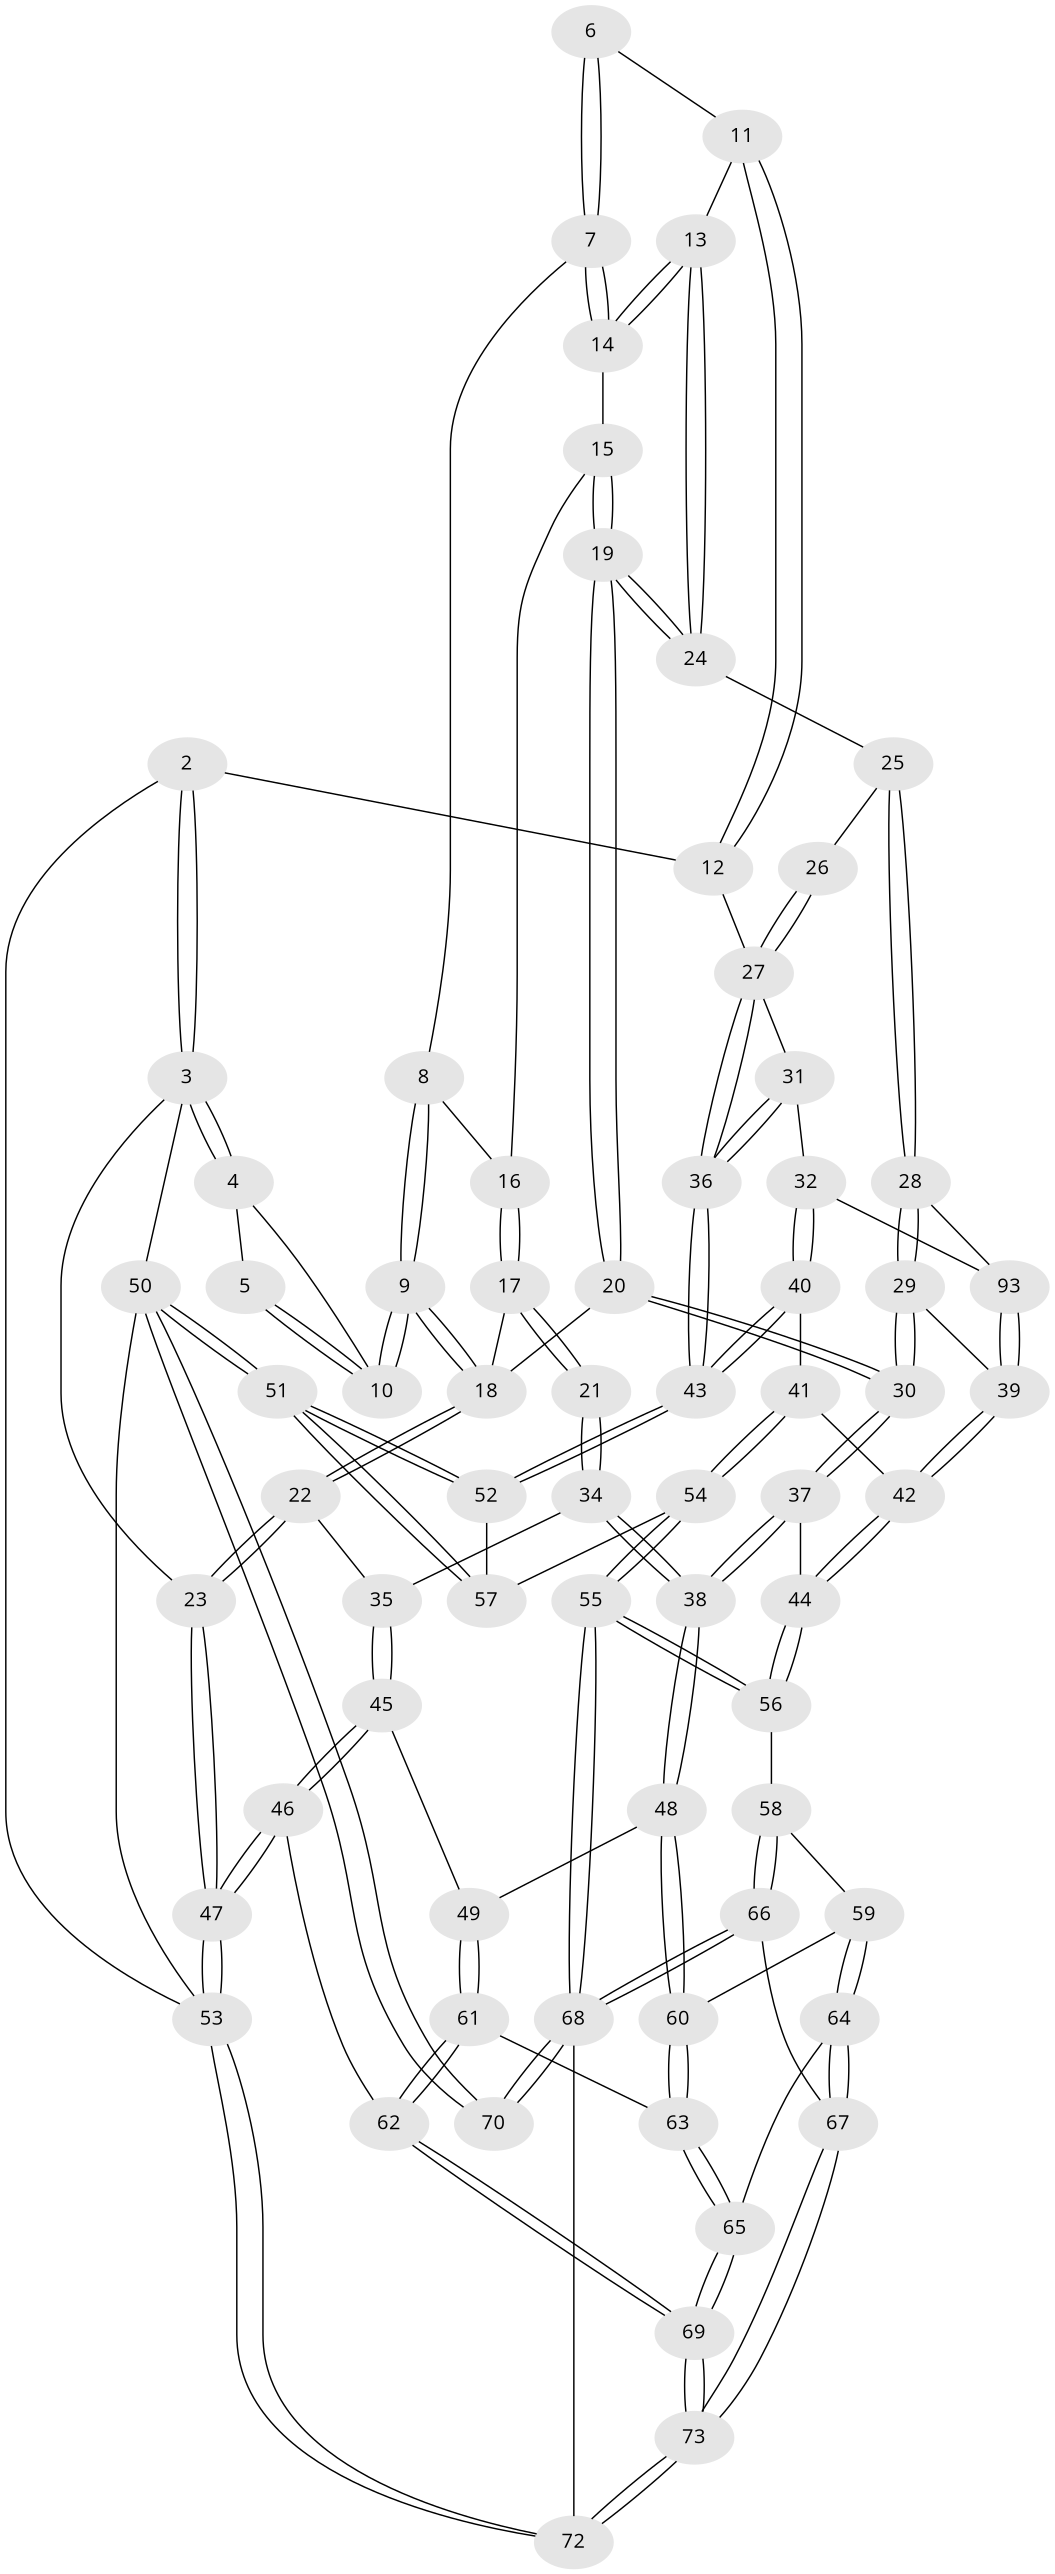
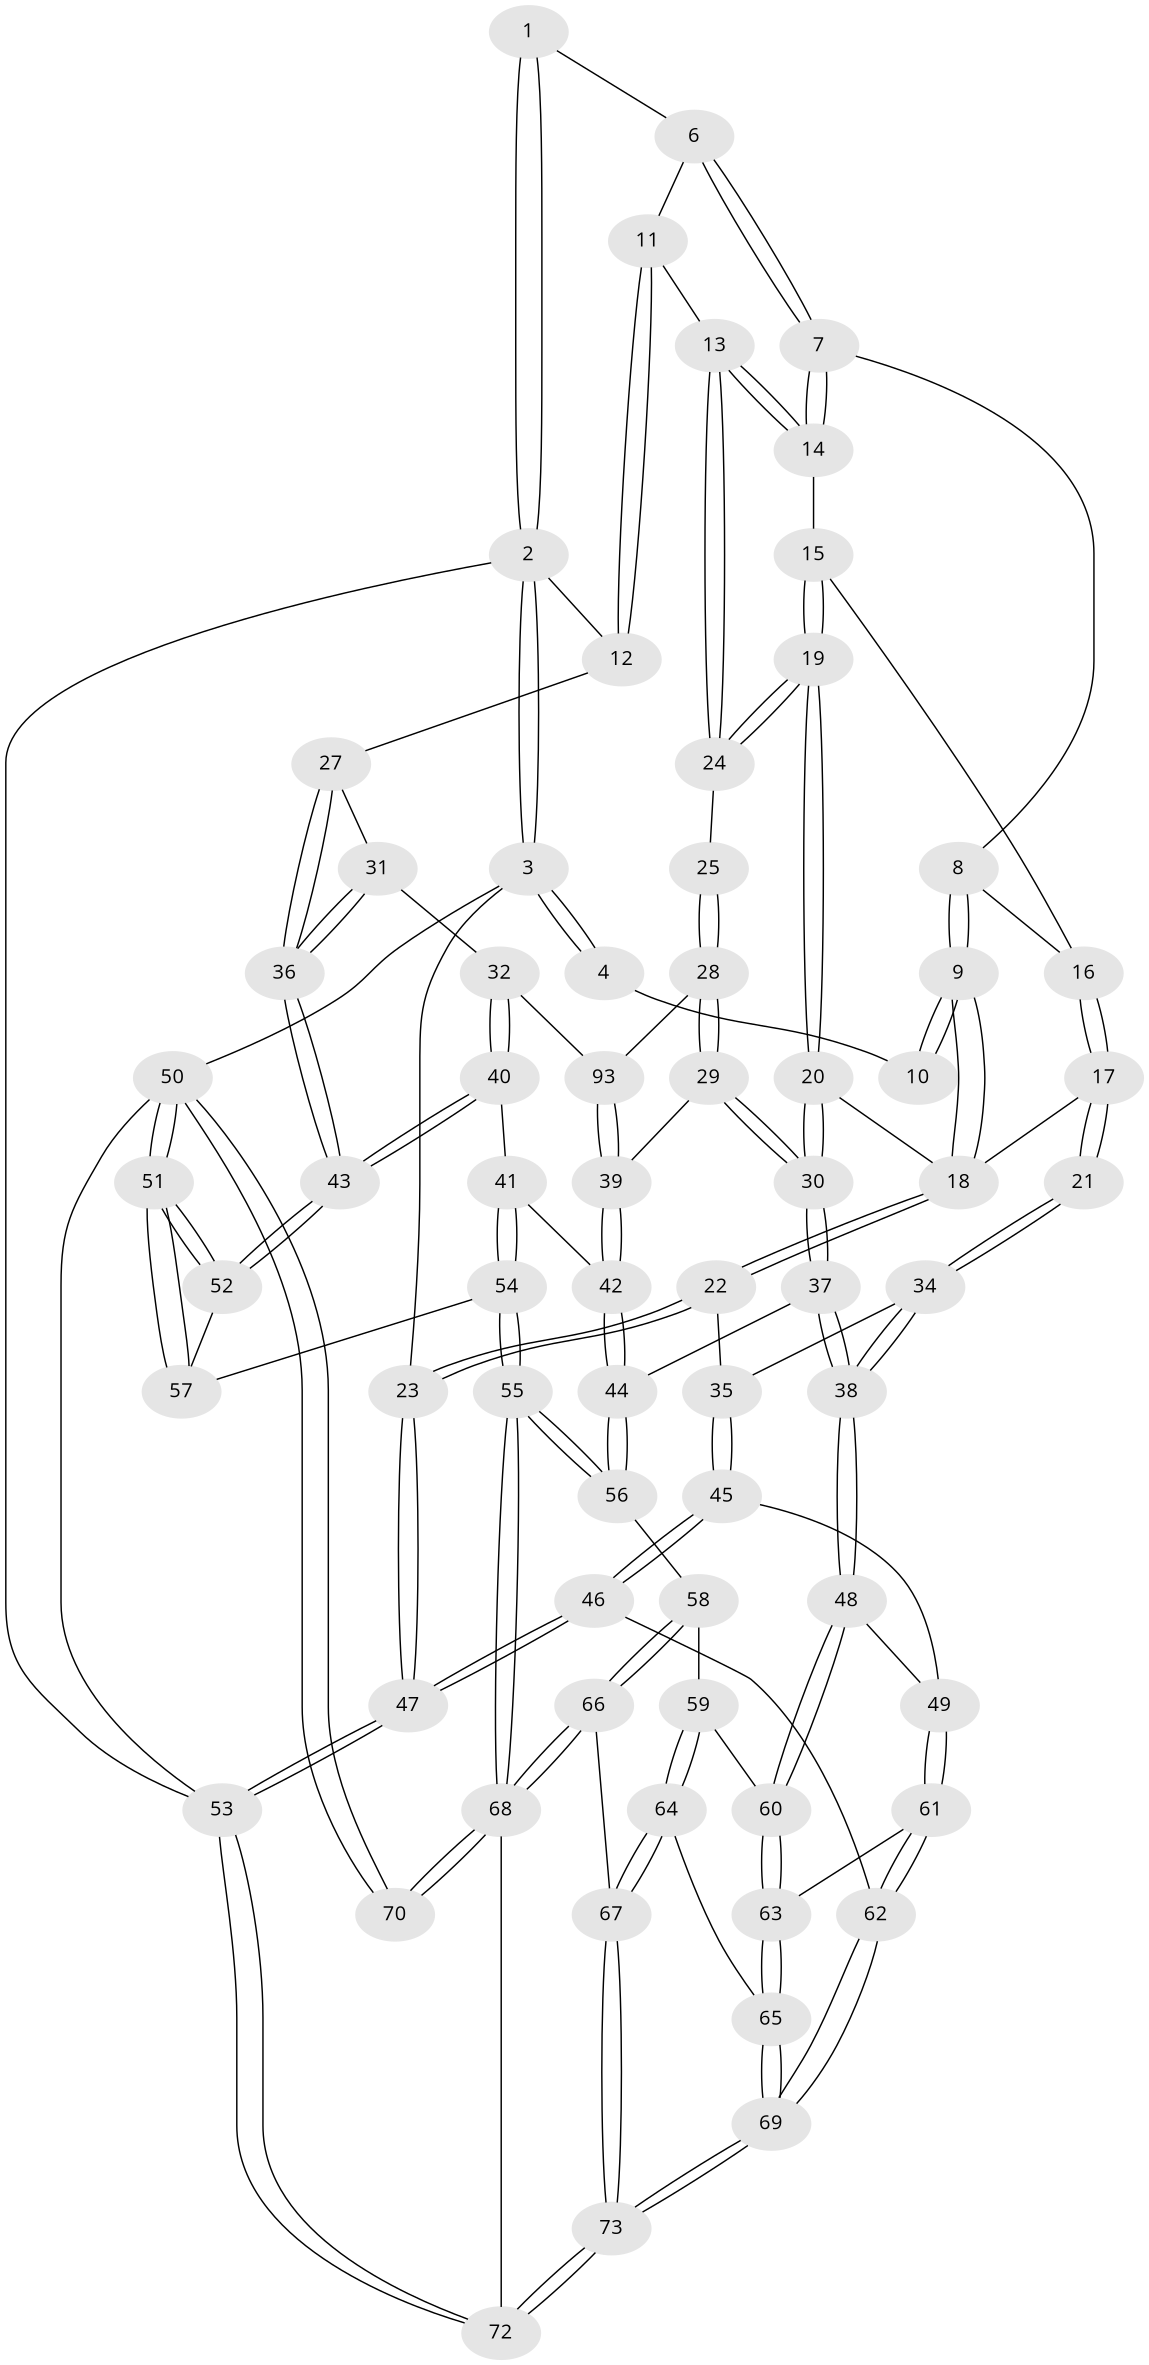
none -> (529, 32)
(818, 869) -> none
(246, 1287) -> none
